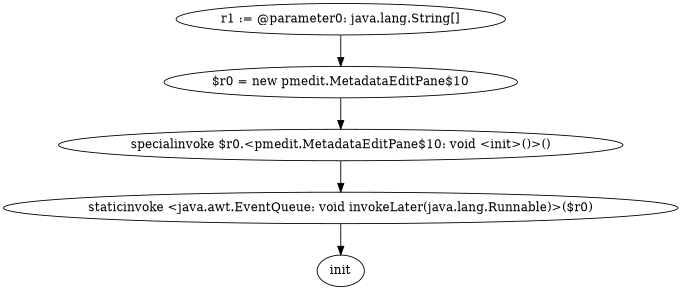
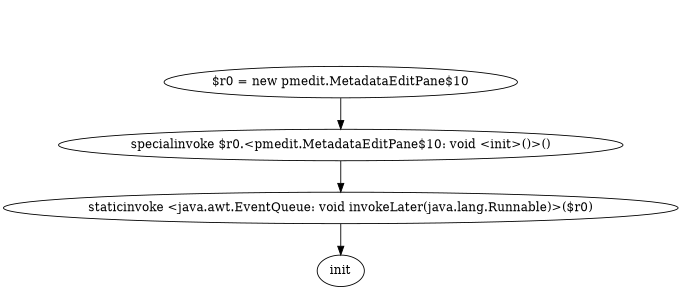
(341, 19) -> none
